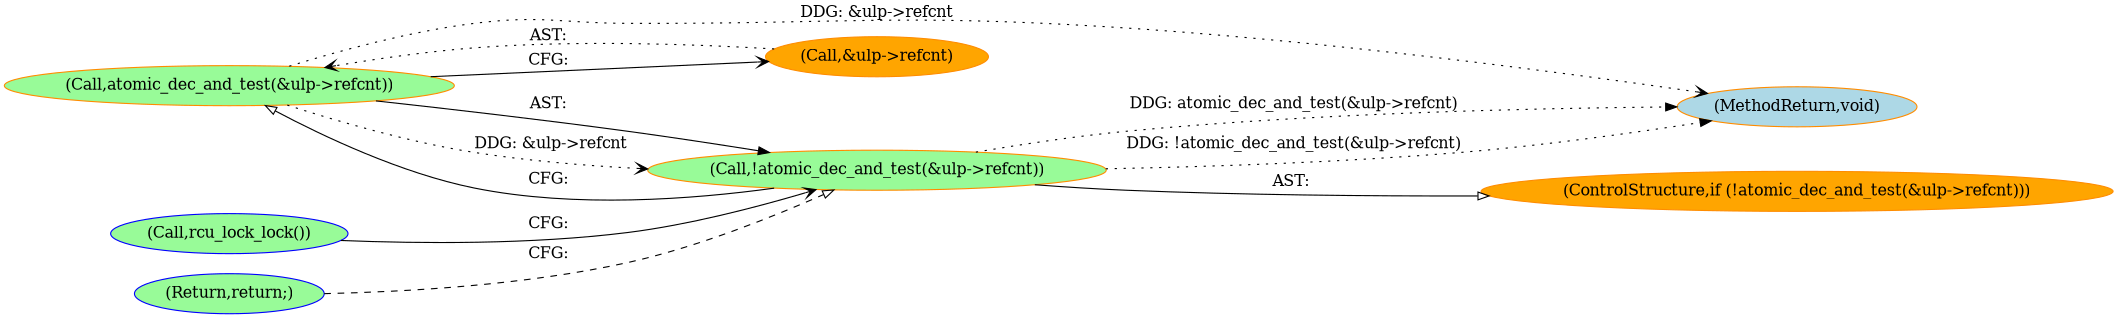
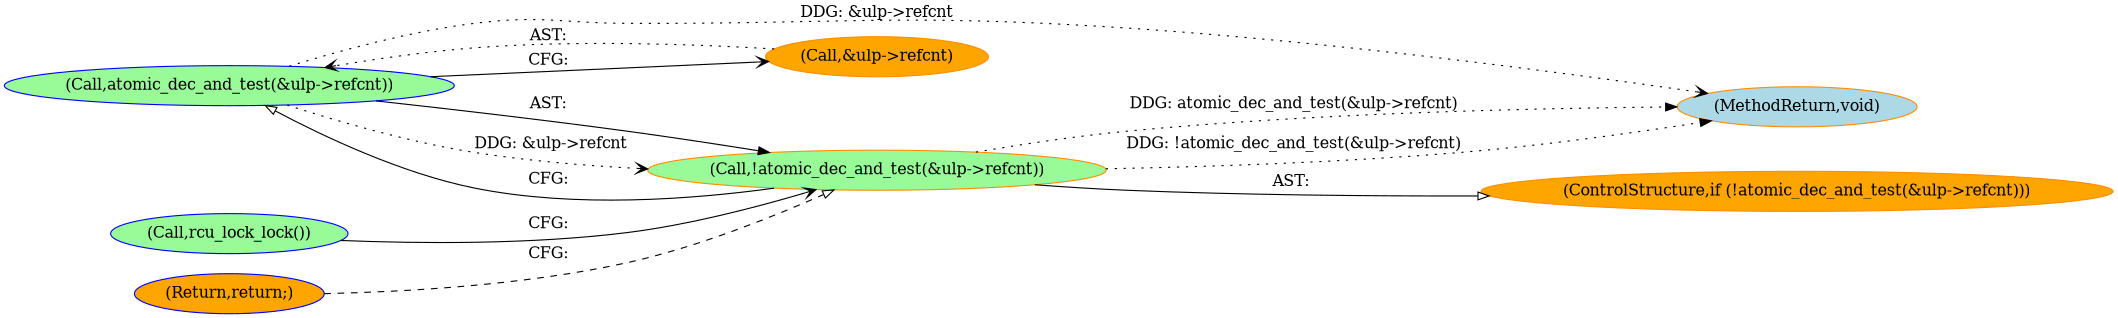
(229, 86) -> (229, 86)
(229, 294) -> (229, 294)
